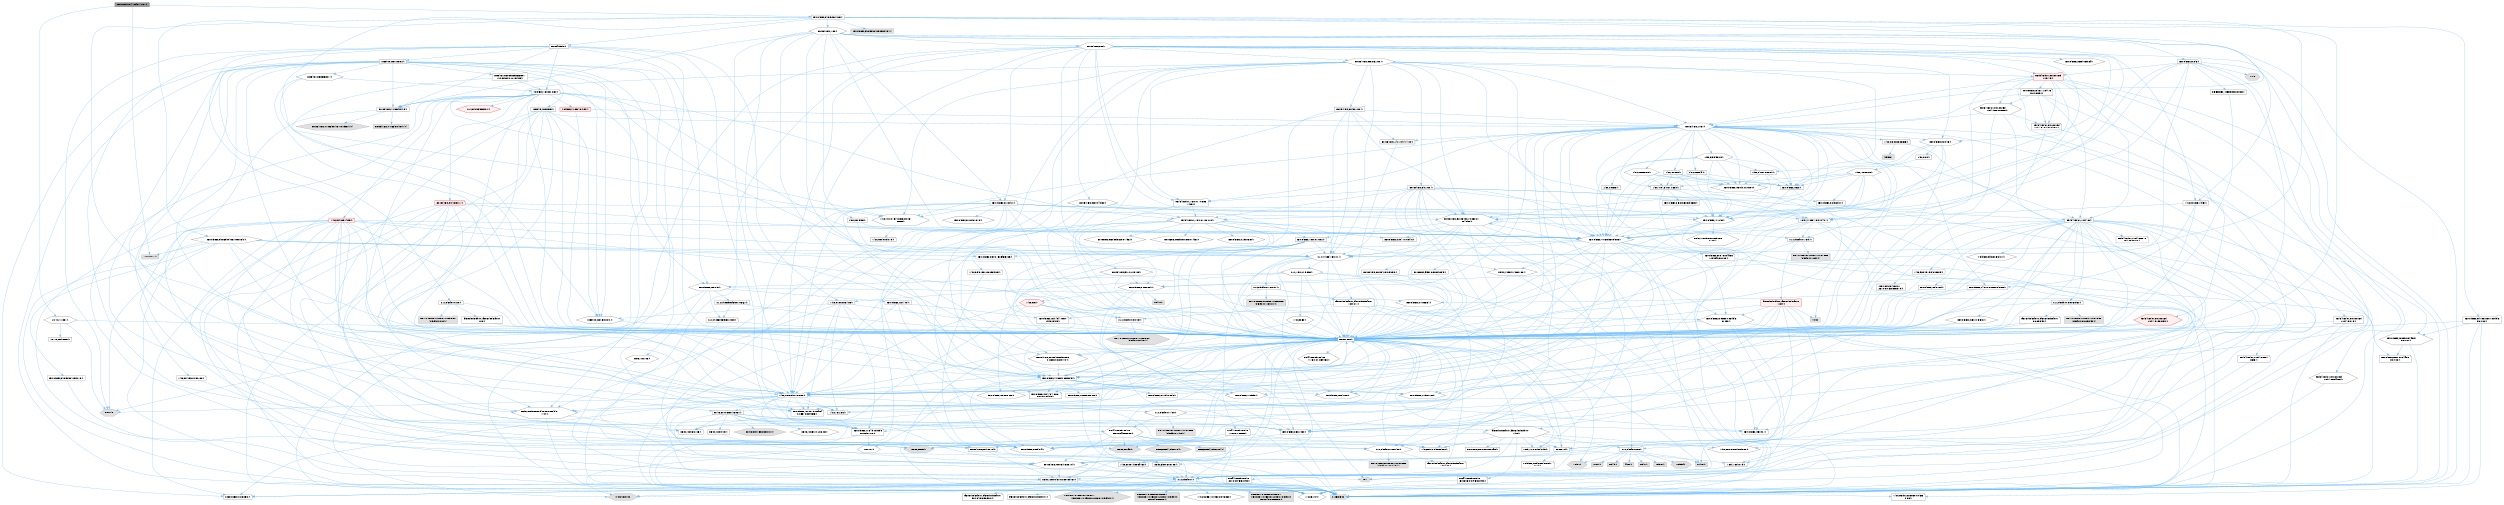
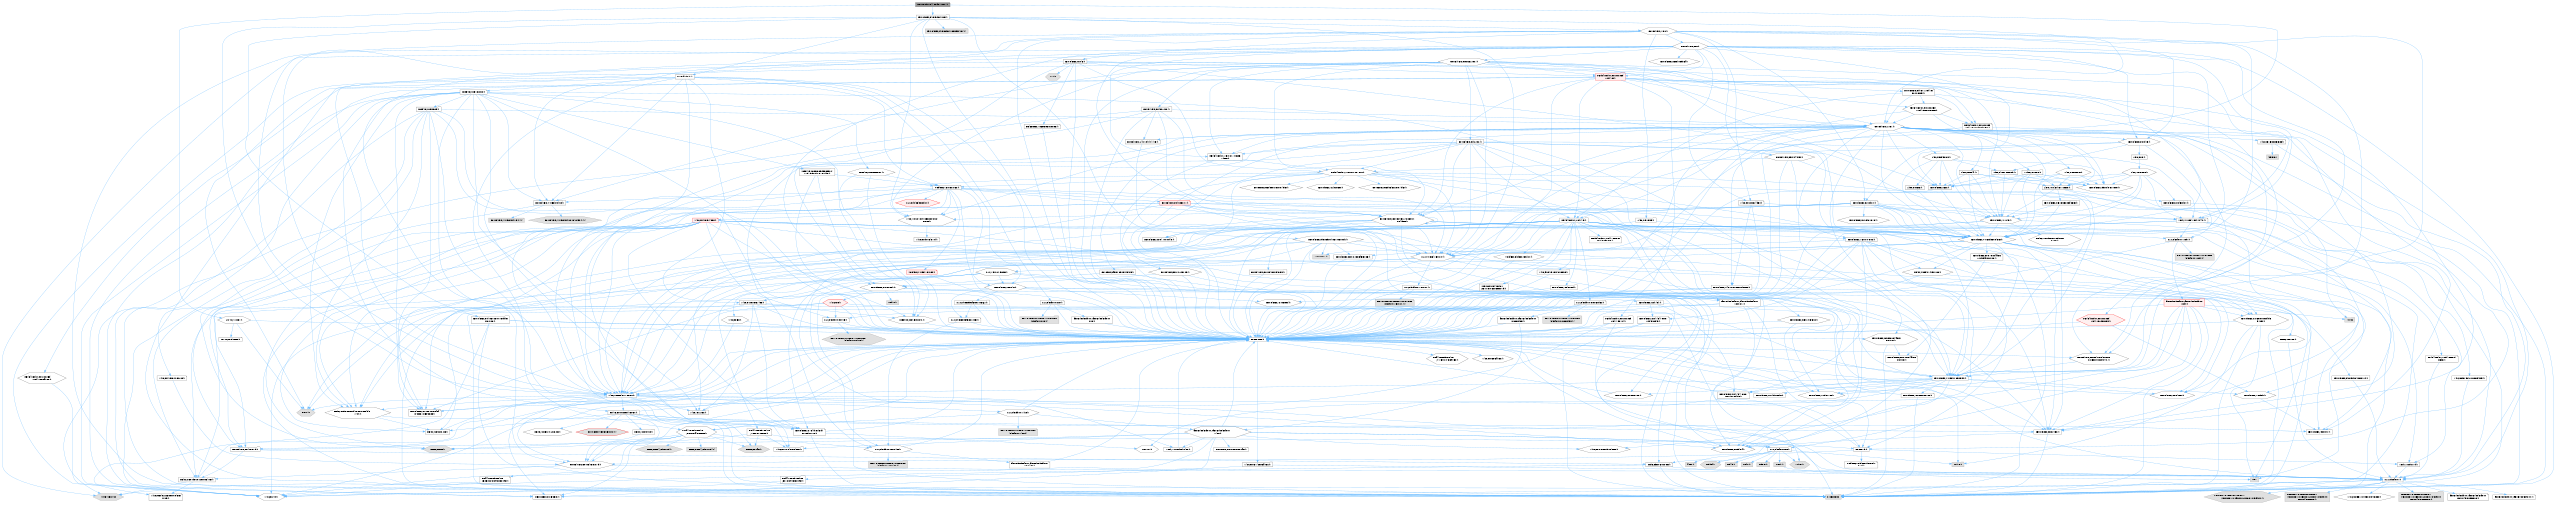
(1133, 118) -> (1497, 136)
(866, 157) -> (1143, 180)
(1673, 172) -> (2032, 172)
(642, 359) -> (2288, 339)
none -> (1493, 359)
(760, 432) -> (602, 432)
(1098, 459) -> (628, 461)
